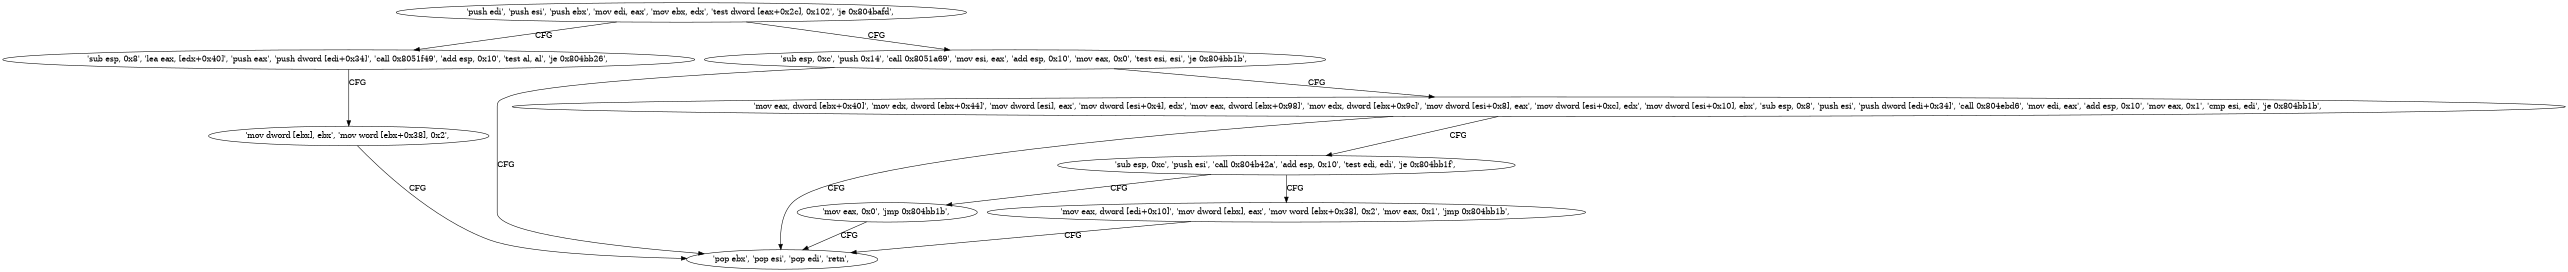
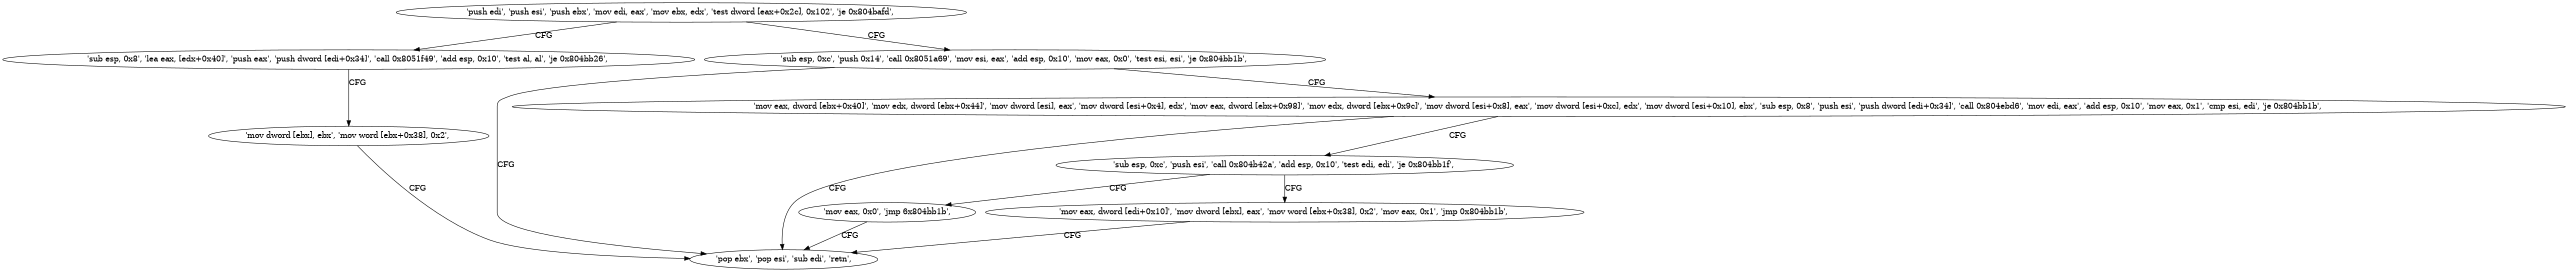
(887, 212) -> (887, 212)
(782, 259) -> (784, 259)
